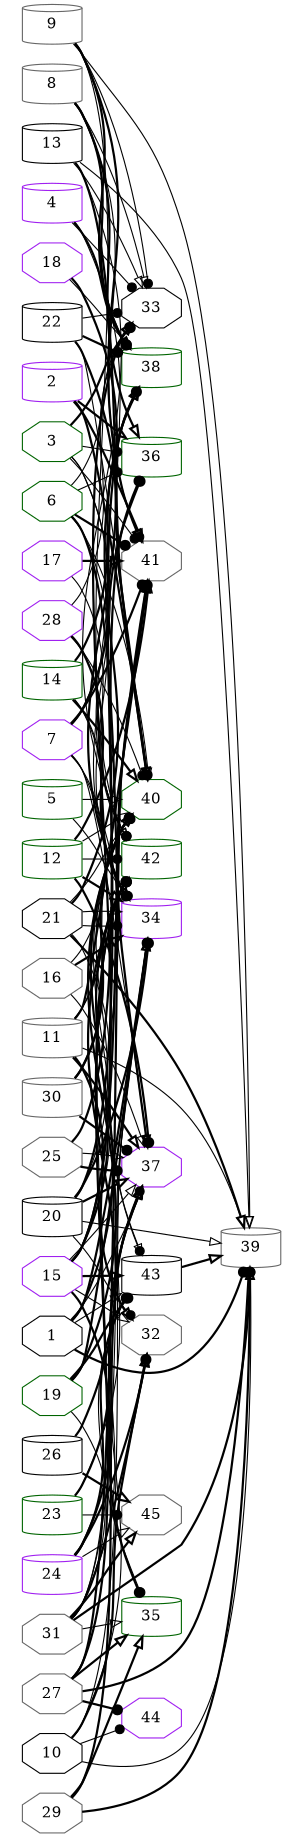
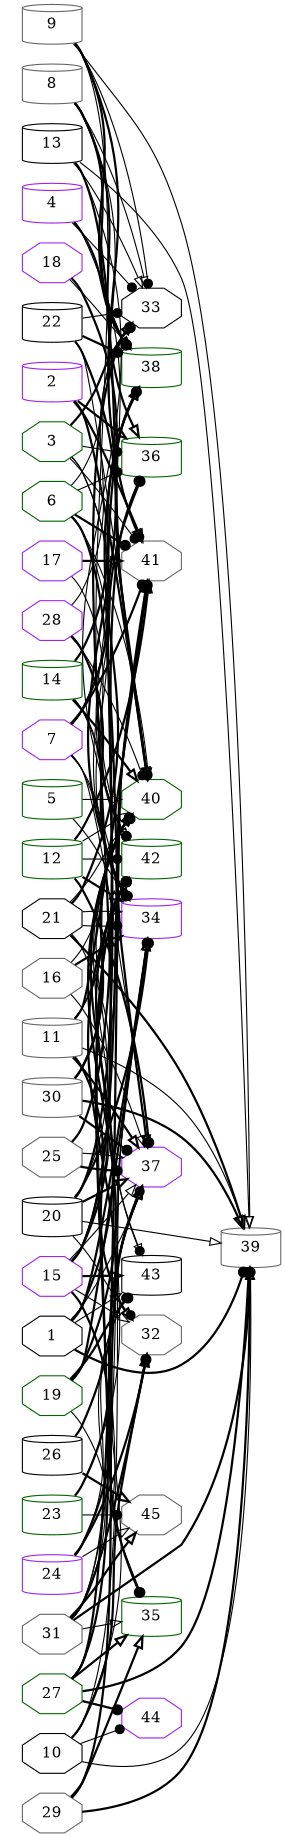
(196, 1263) -> (178, 1135)
(102, 1430) -> (102, 1430)
(52, 1694) -> (52, 1694)
